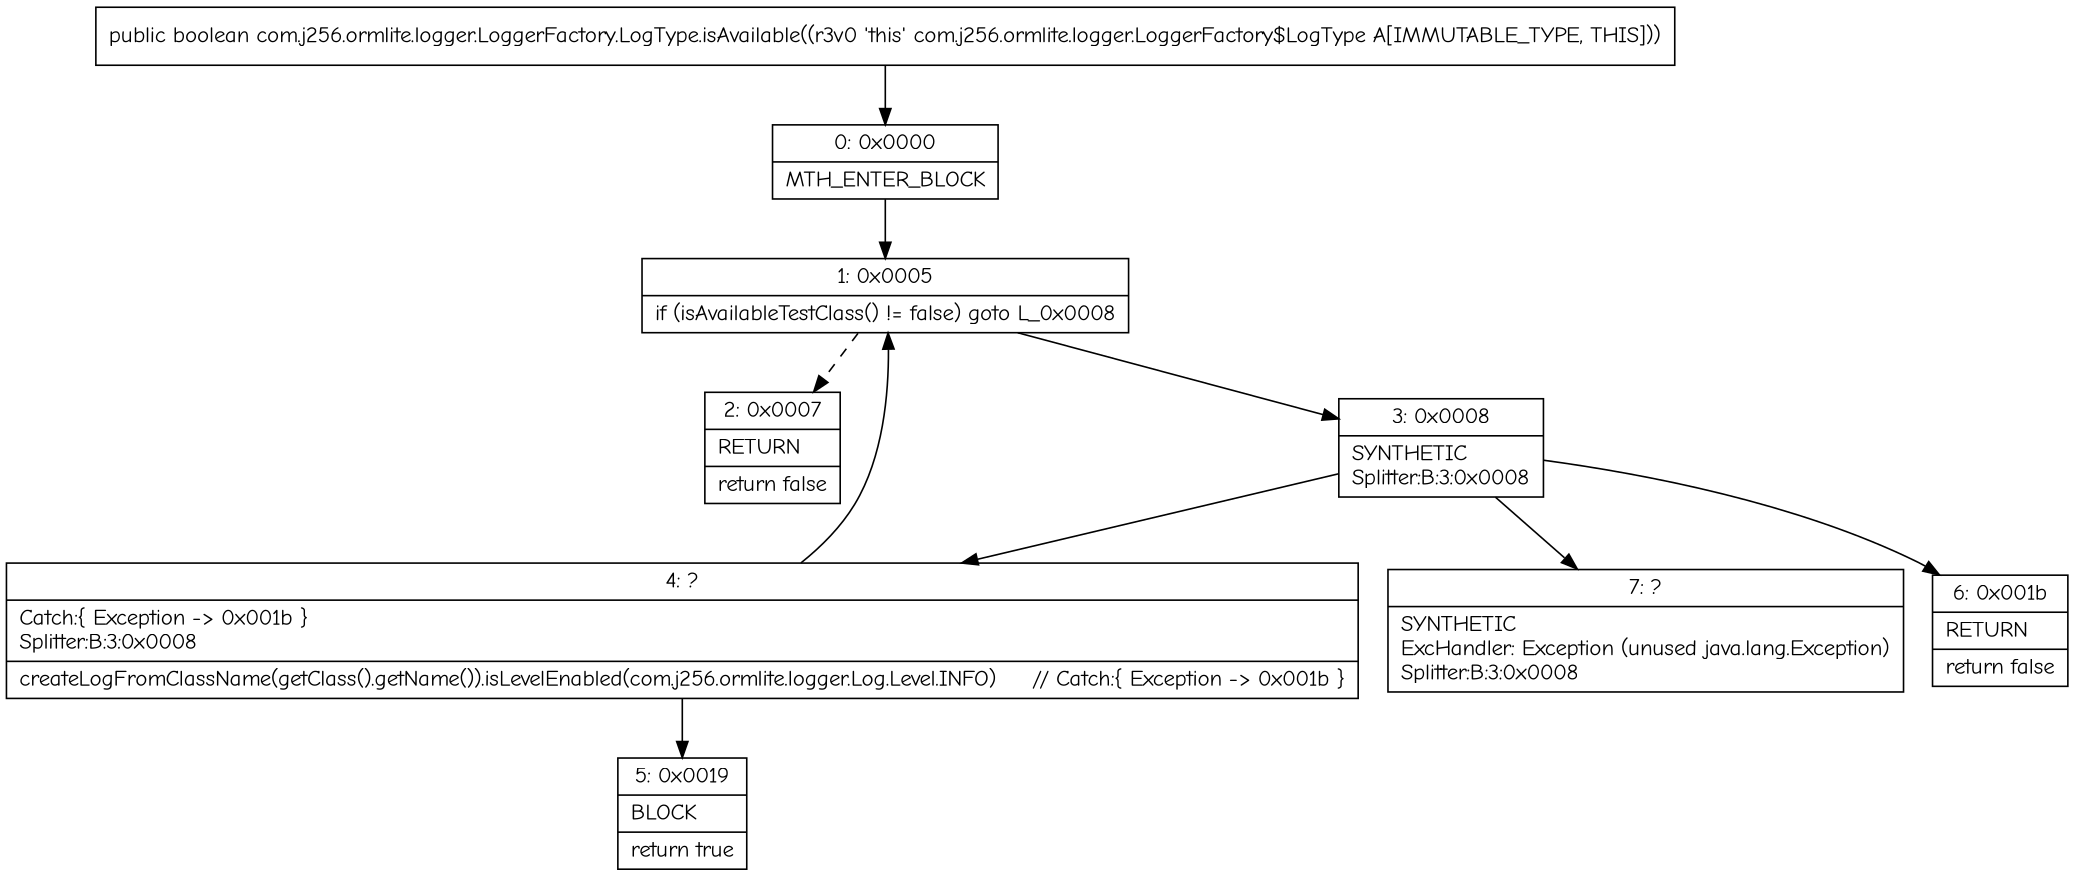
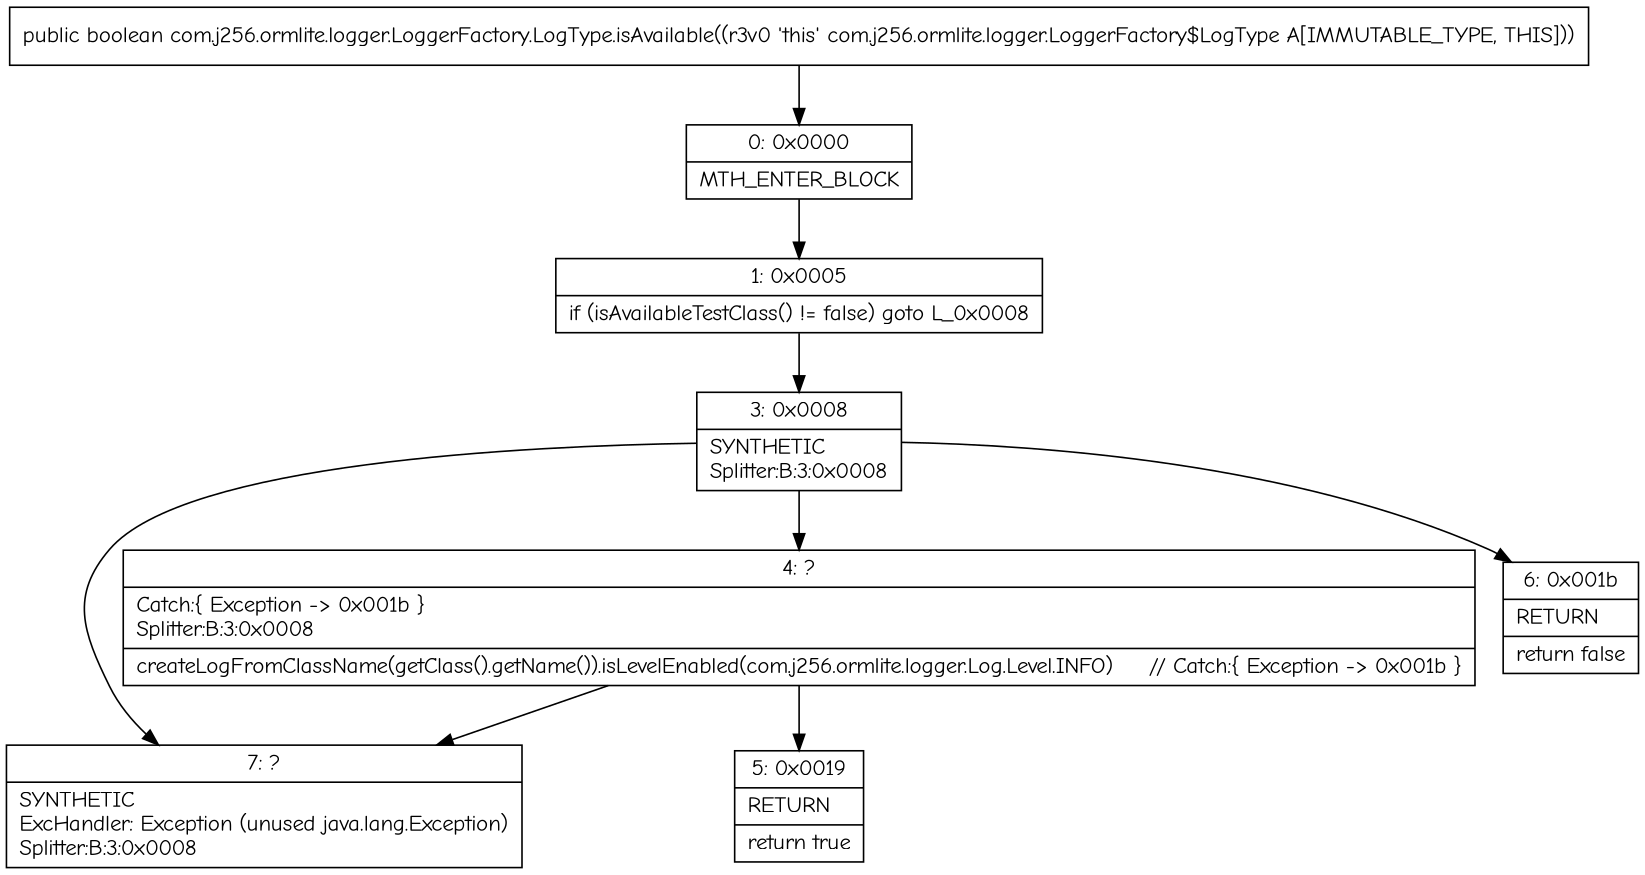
(773, 448) -> none
(871, 468) -> (530, 713)
(664, 813) -> (789, 806)
